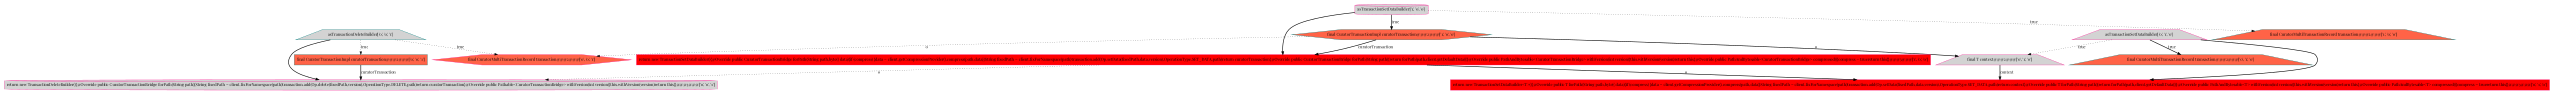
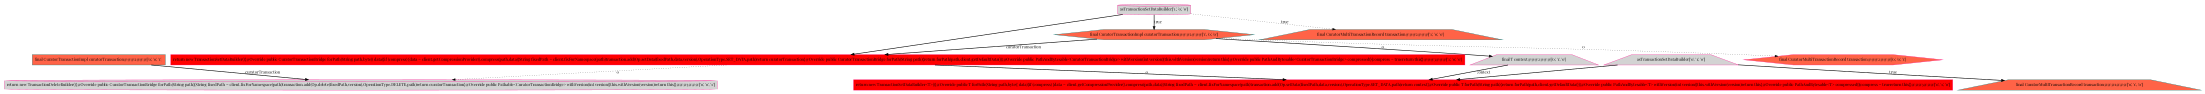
(361, 35) -> none
(2071, 47) -> none
